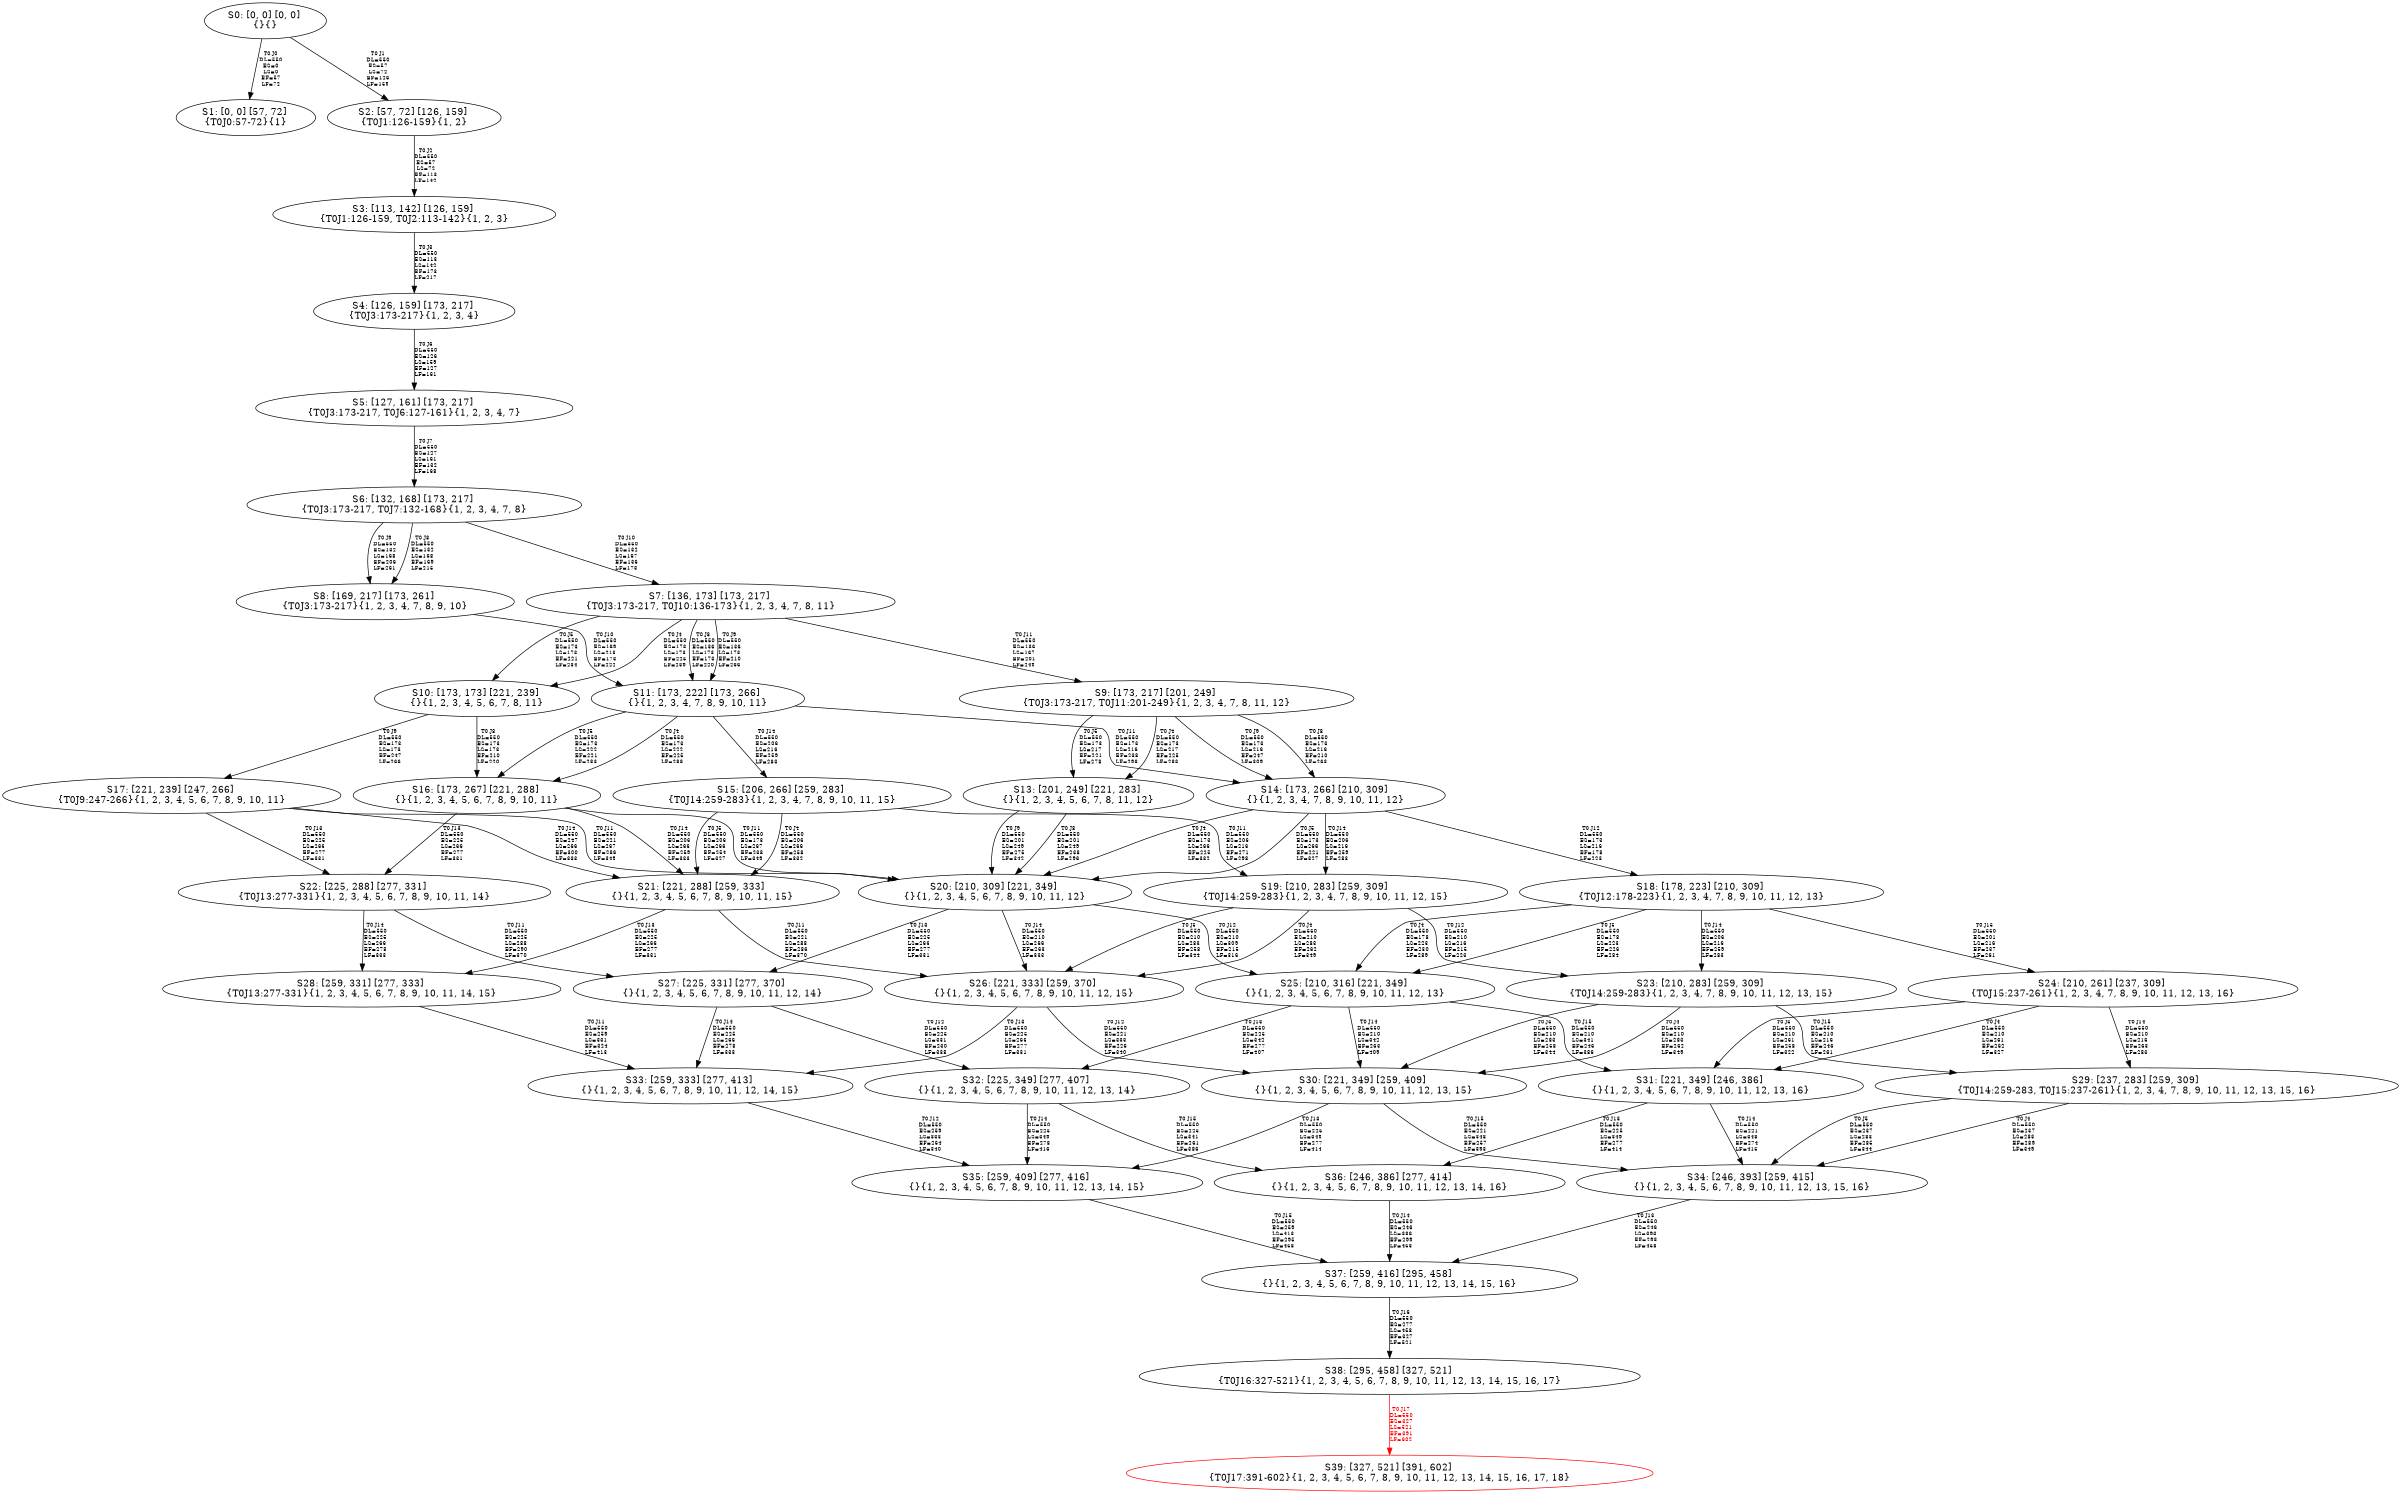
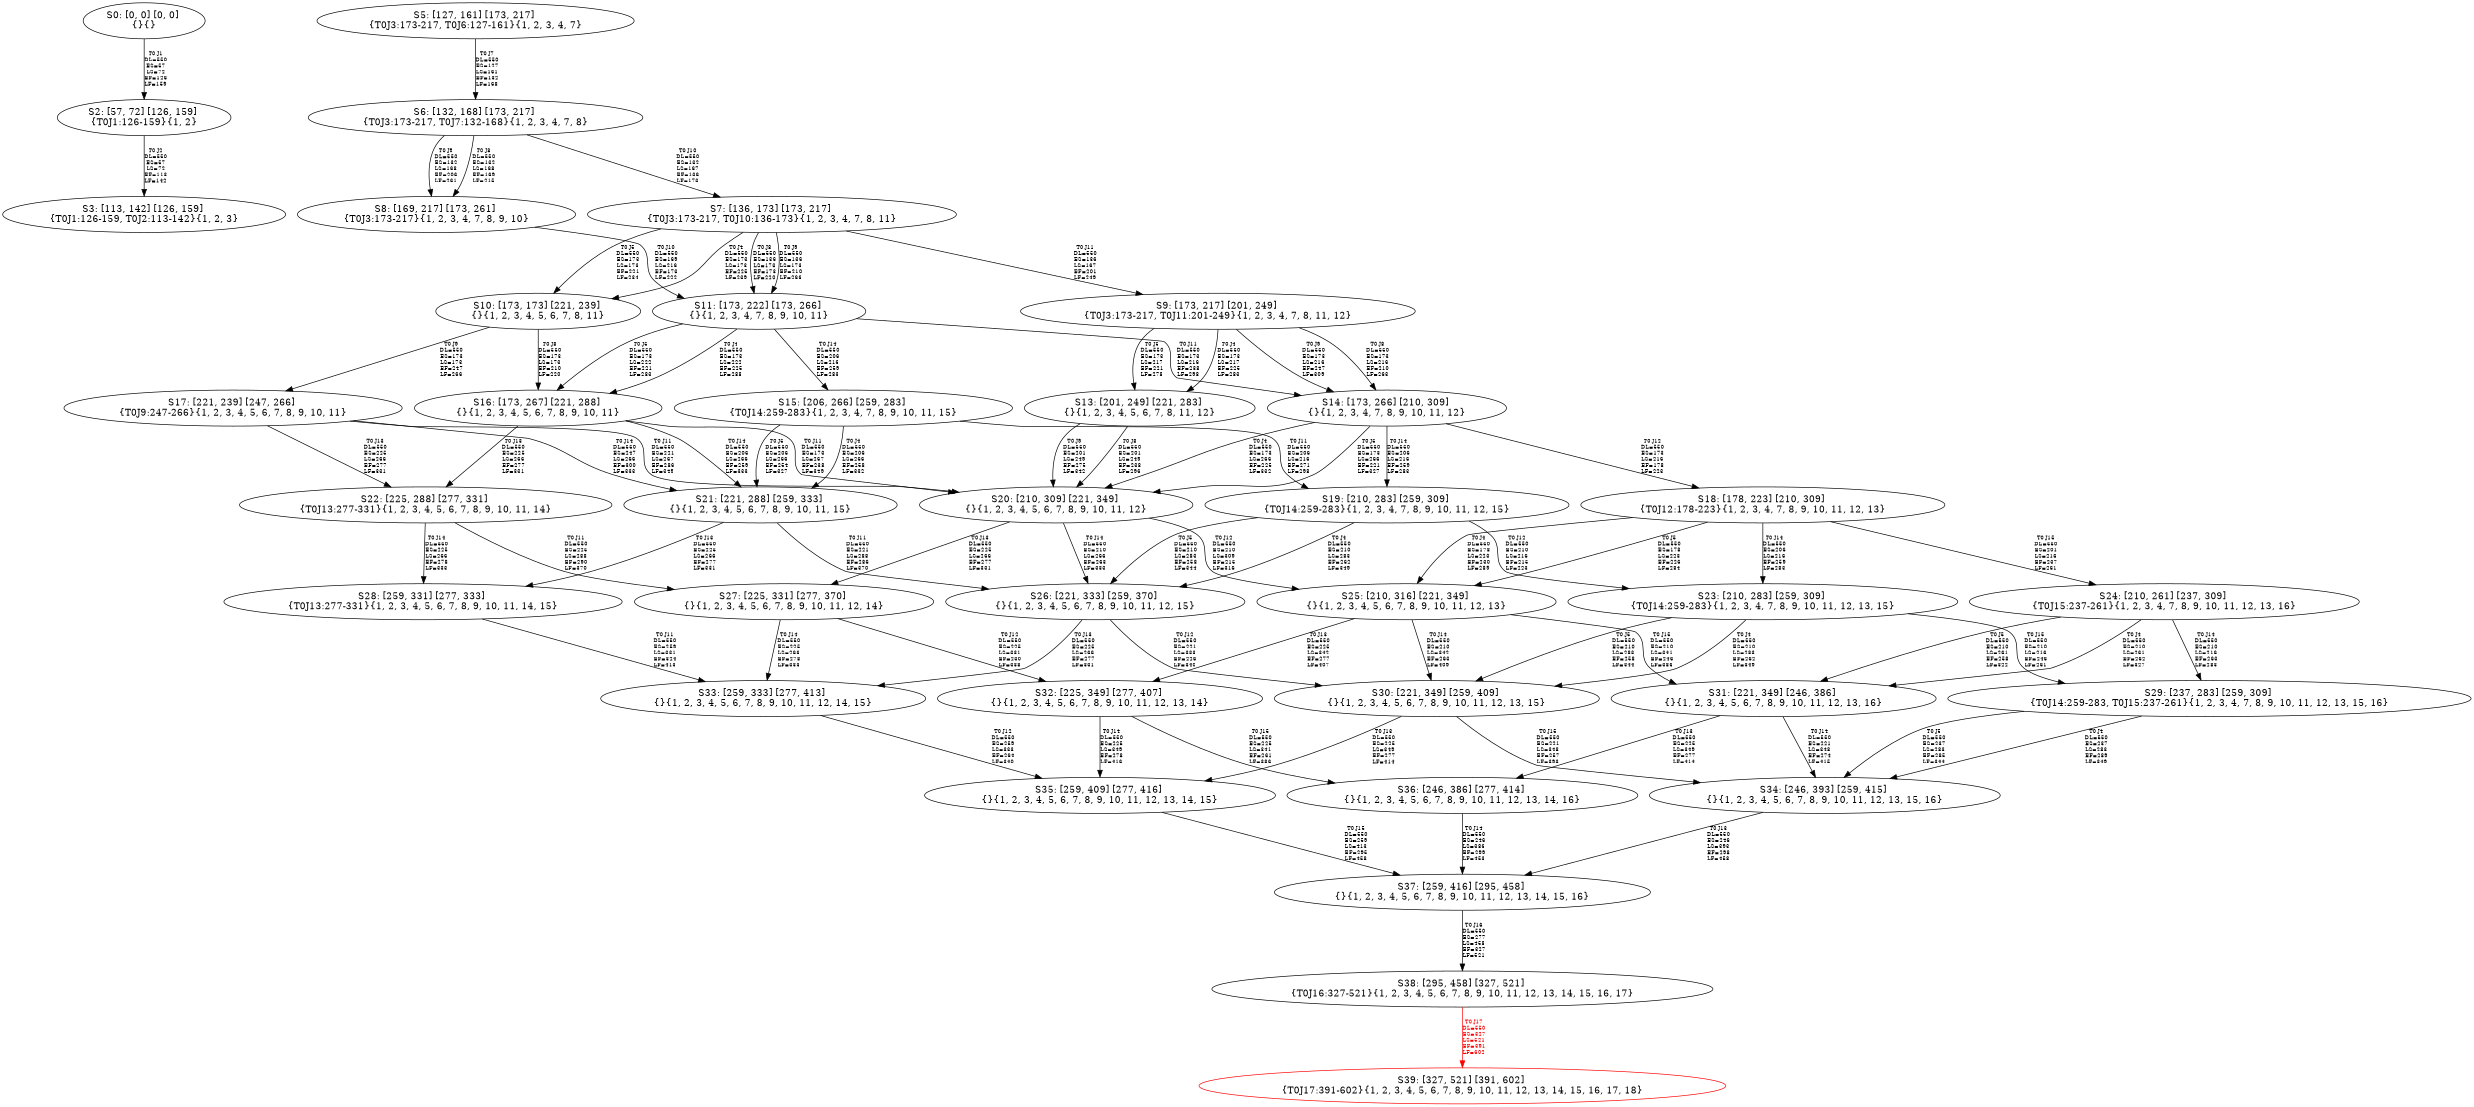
(246, 118) -> none
(414, 311) -> none
